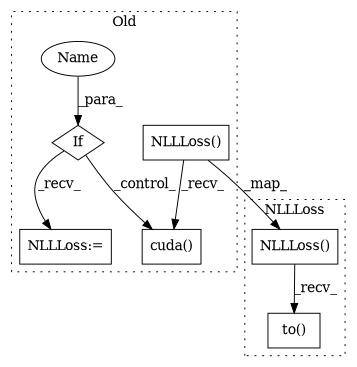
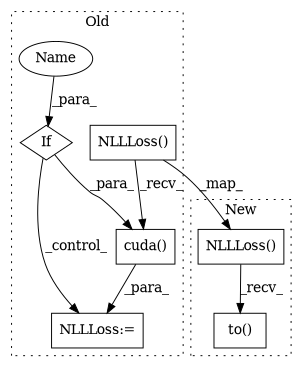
(59, 185) -> (76, 247)
(145, 185) -> (112, 185)
(295, 211) -> (241, 211)
none -> (124, 284)
